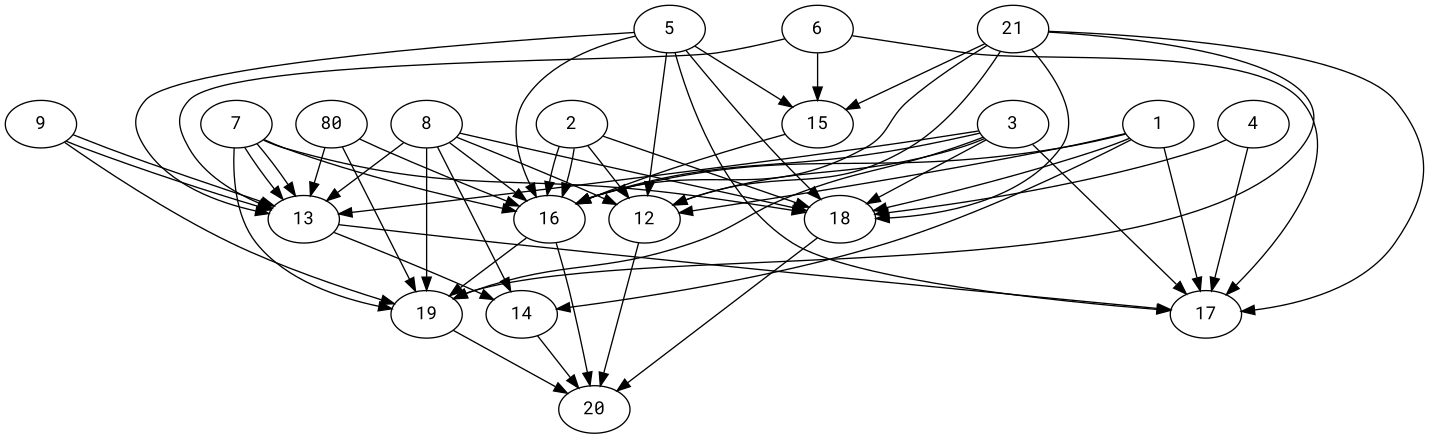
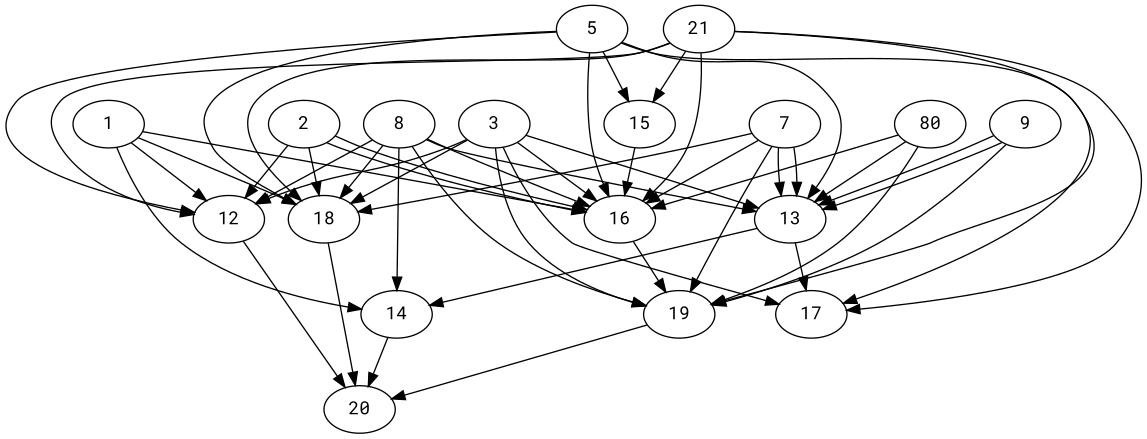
(818, 29) -> none
(1253, 124) -> none
(1178, 203) -> none
(571, 298) -> none
